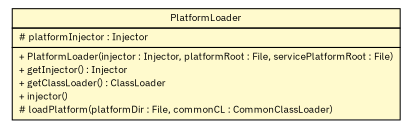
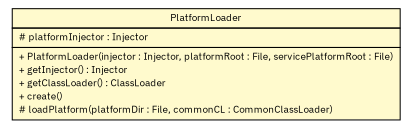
(43, 96) -> (41, 96)
